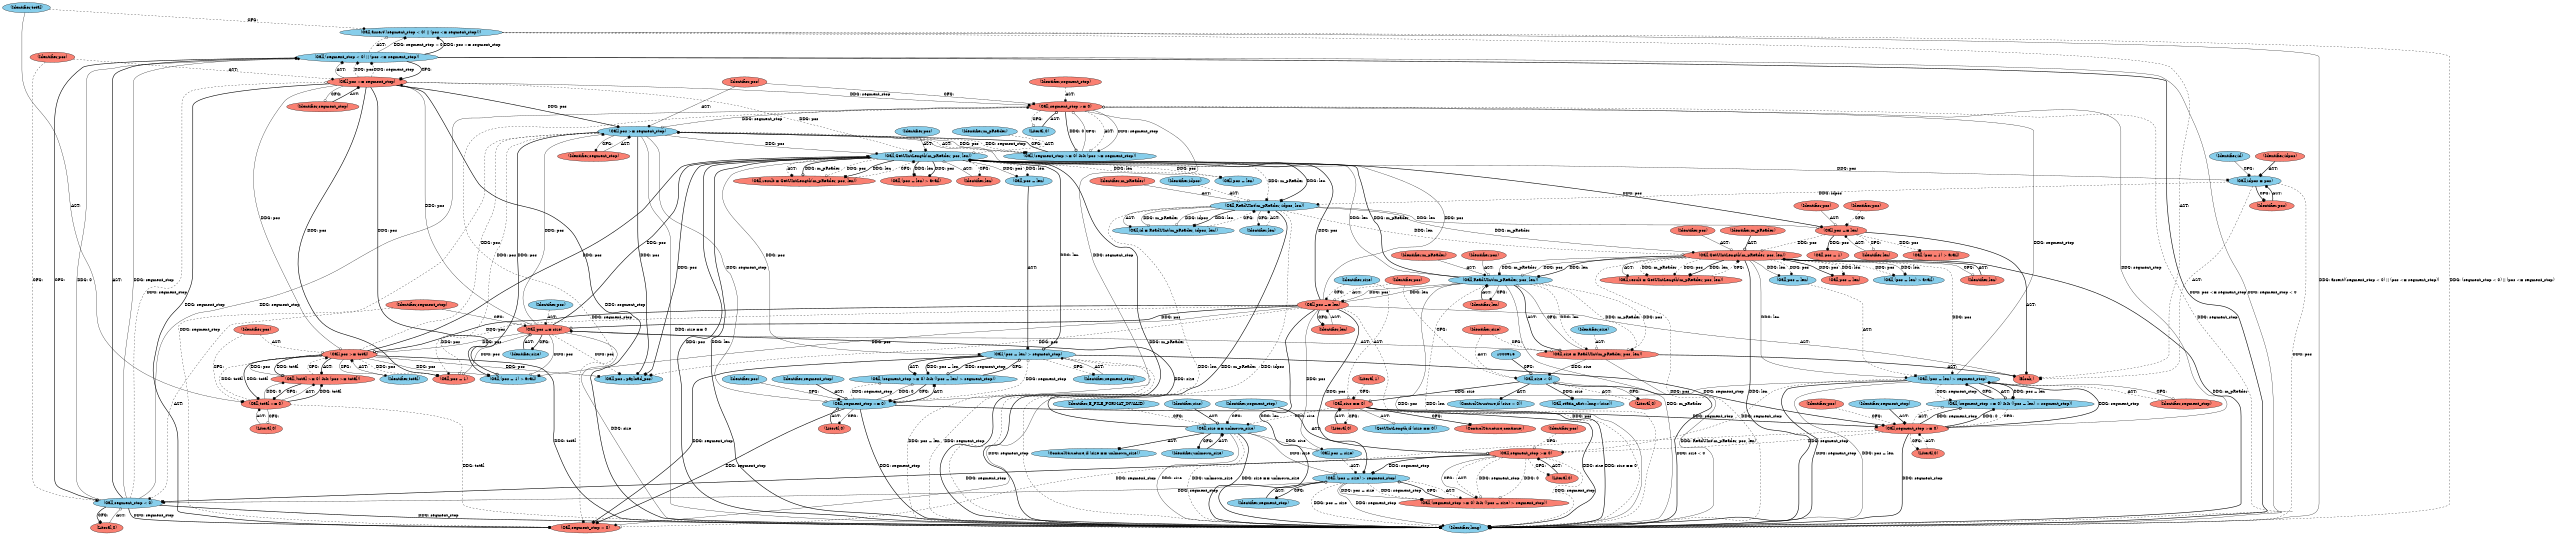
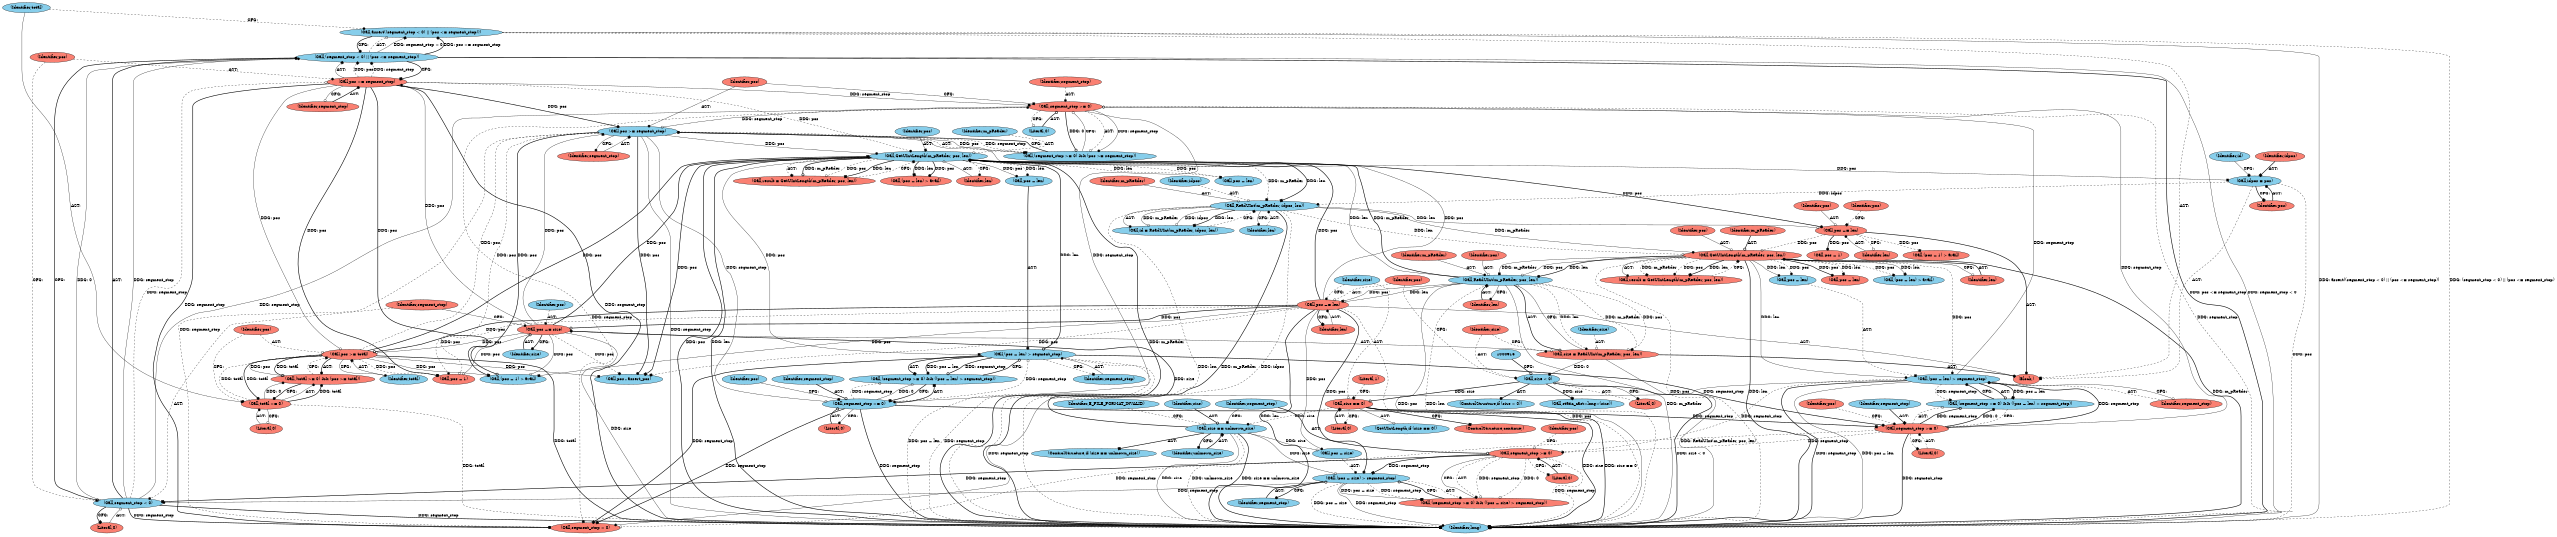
none -> (361, 41)
(691, 330) -> (691, 330)
(1581, 367) -> (1581, 367)
(629, 379) -> (629, 379)
